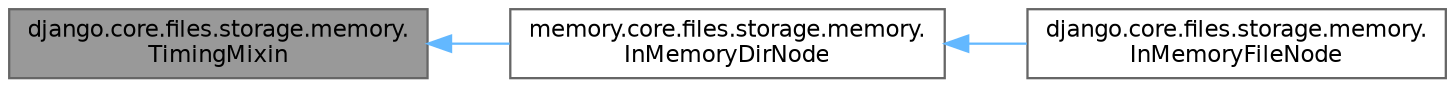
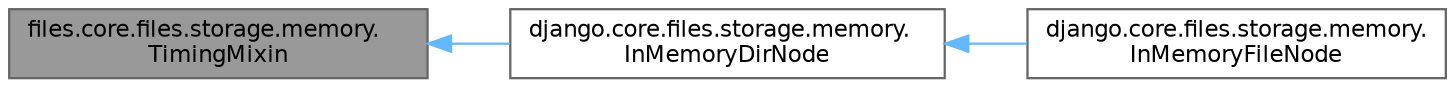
(218, 44) -> (218, 44)
(728, 44) -> (728, 44)
